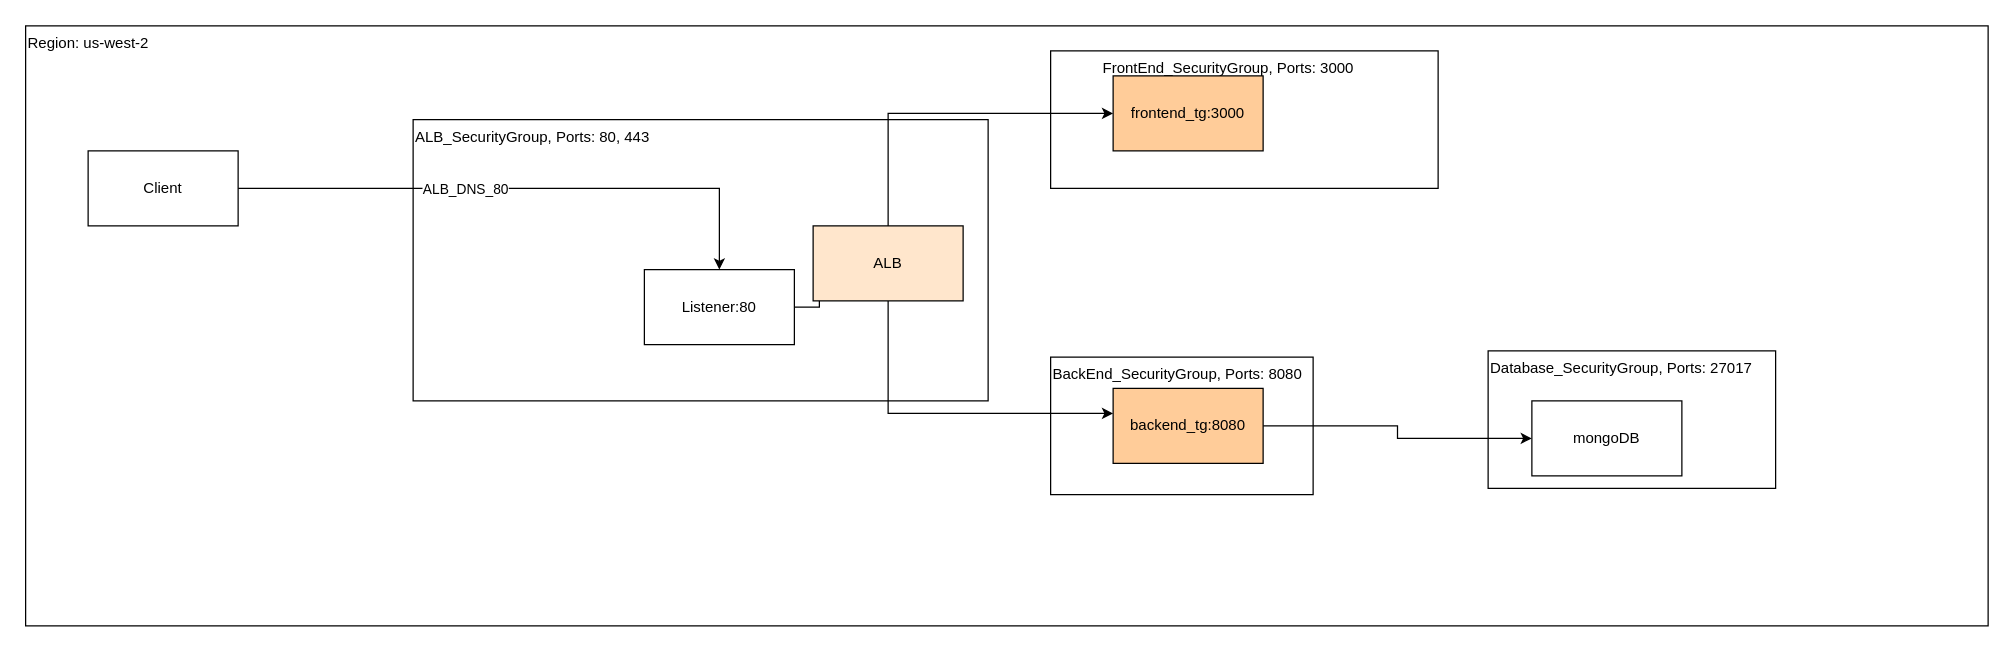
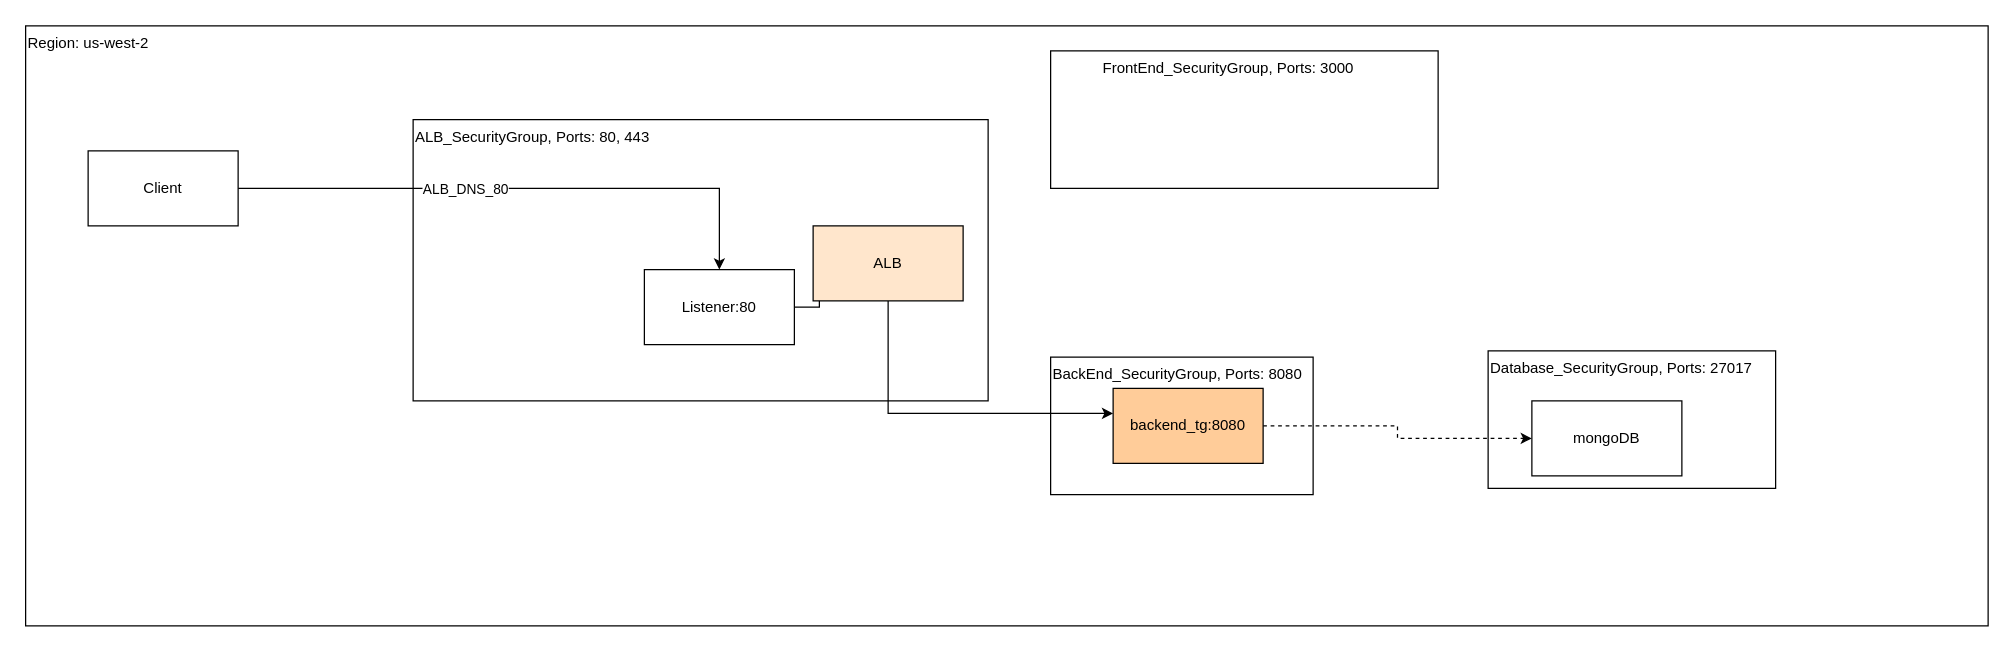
(940, 113) -> none
(1188, 113) -> none
(1398, 428) -> (1398, 428)
